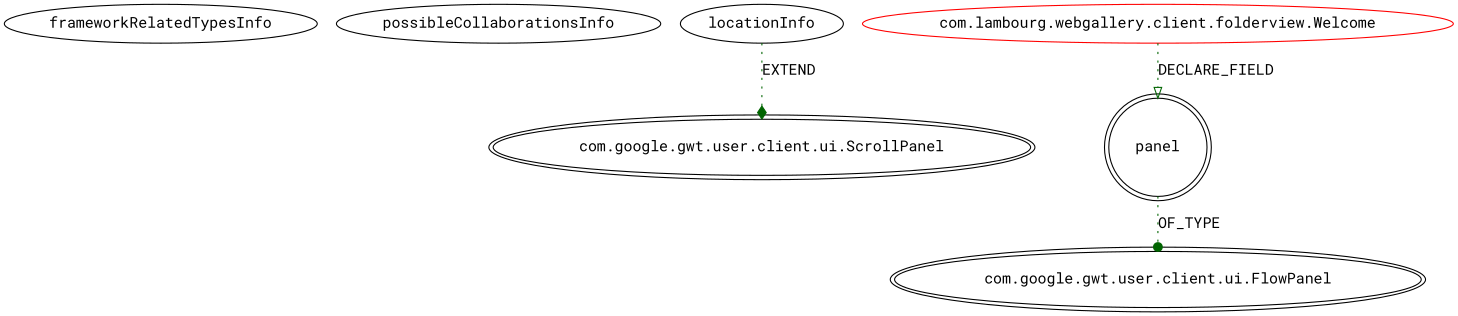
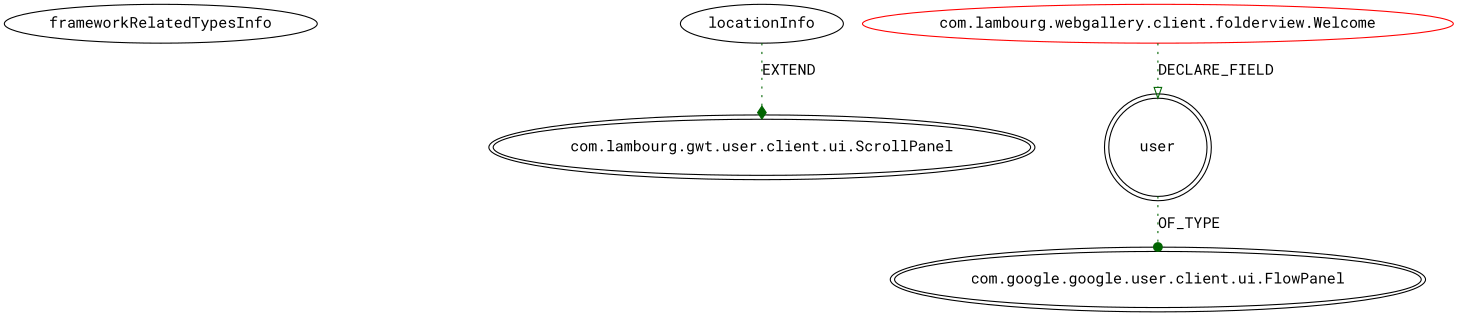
(499, 24) -> none
(762, 147) -> (762, 147)
(1158, 147) -> (1158, 147)
(1158, 280) -> (1158, 280)
